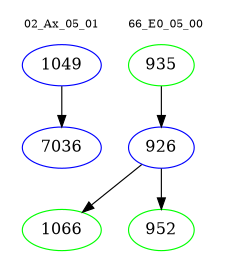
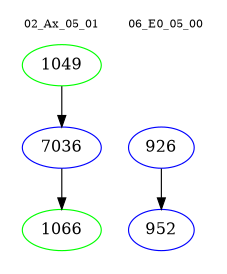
(166, 25) -> (166, 25)
(62, 65) -> (62, 65)
(161, 65) -> none
(127, 177) -> (62, 183)
(161, 230) -> (161, 230)
